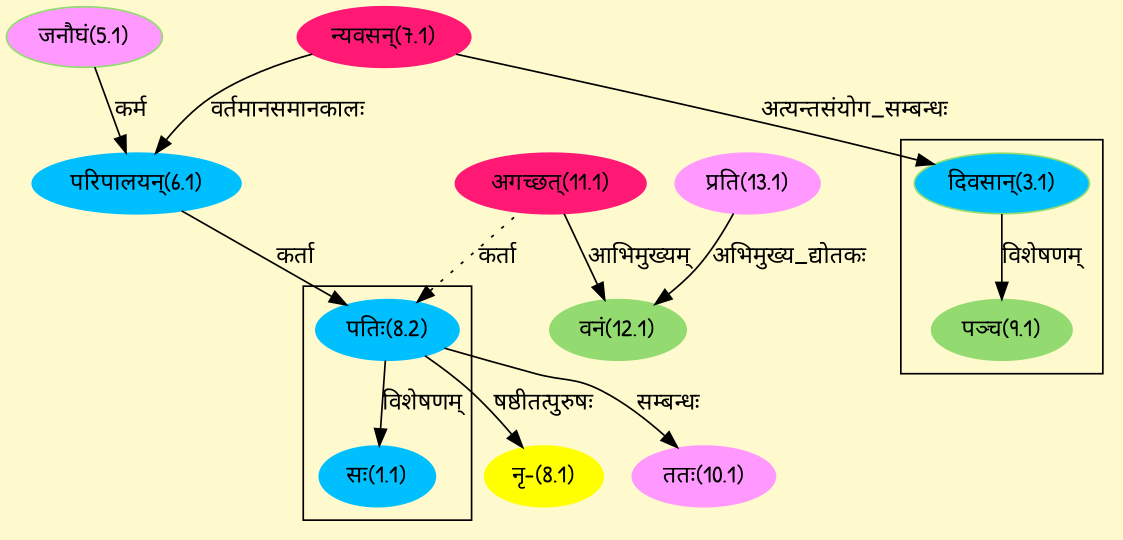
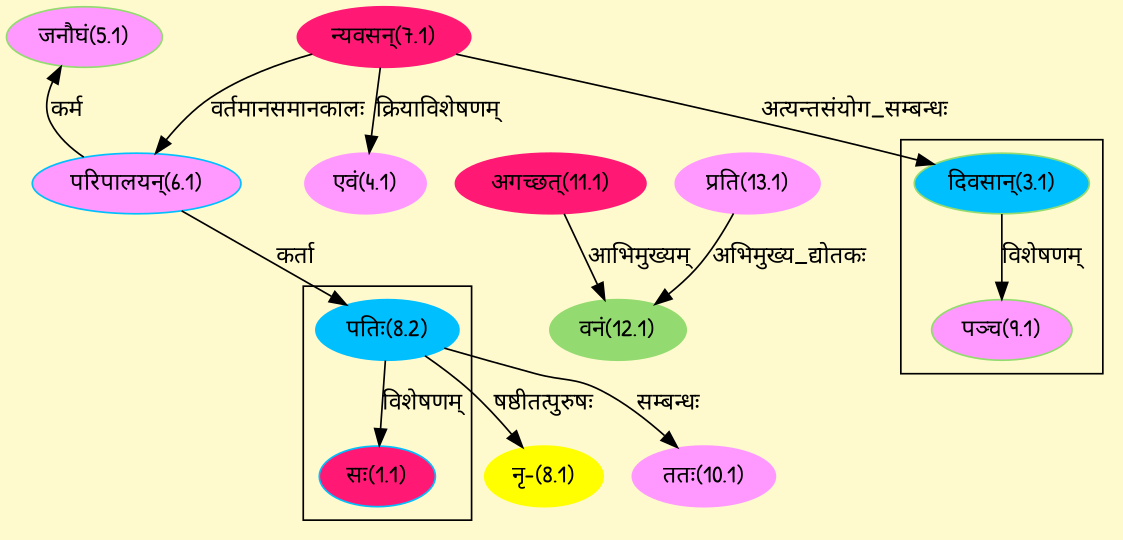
(107, 102) -> (52, 125)
(137, 183) -> (137, 183)
none -> (366, 183)
(475, 251) -> none
(1002, 330) -> (1002, 330)
(377, 476) -> (377, 476)
